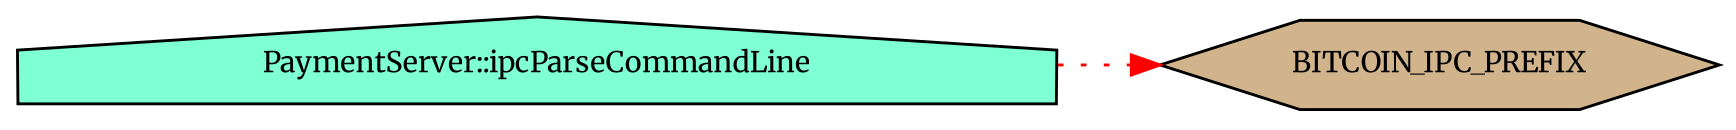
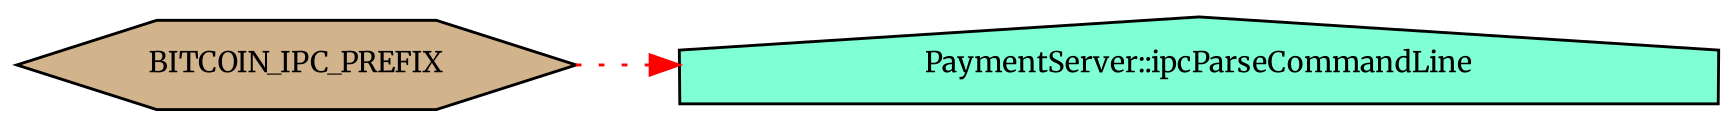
(1094, 65) -> (613, 65)
